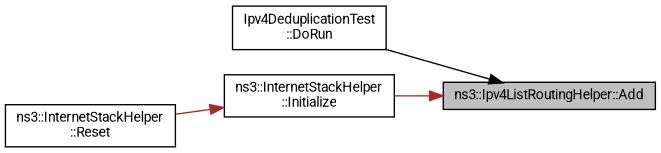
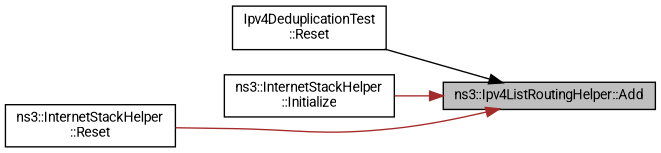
(309, 28) -> (309, 28)
(193, 112) -> (332, 132)
